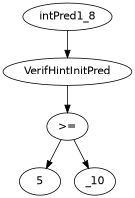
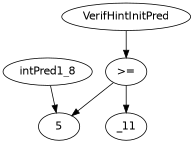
(67, 40) -> (53, 95)
(95, 181) -> (126, 127)
